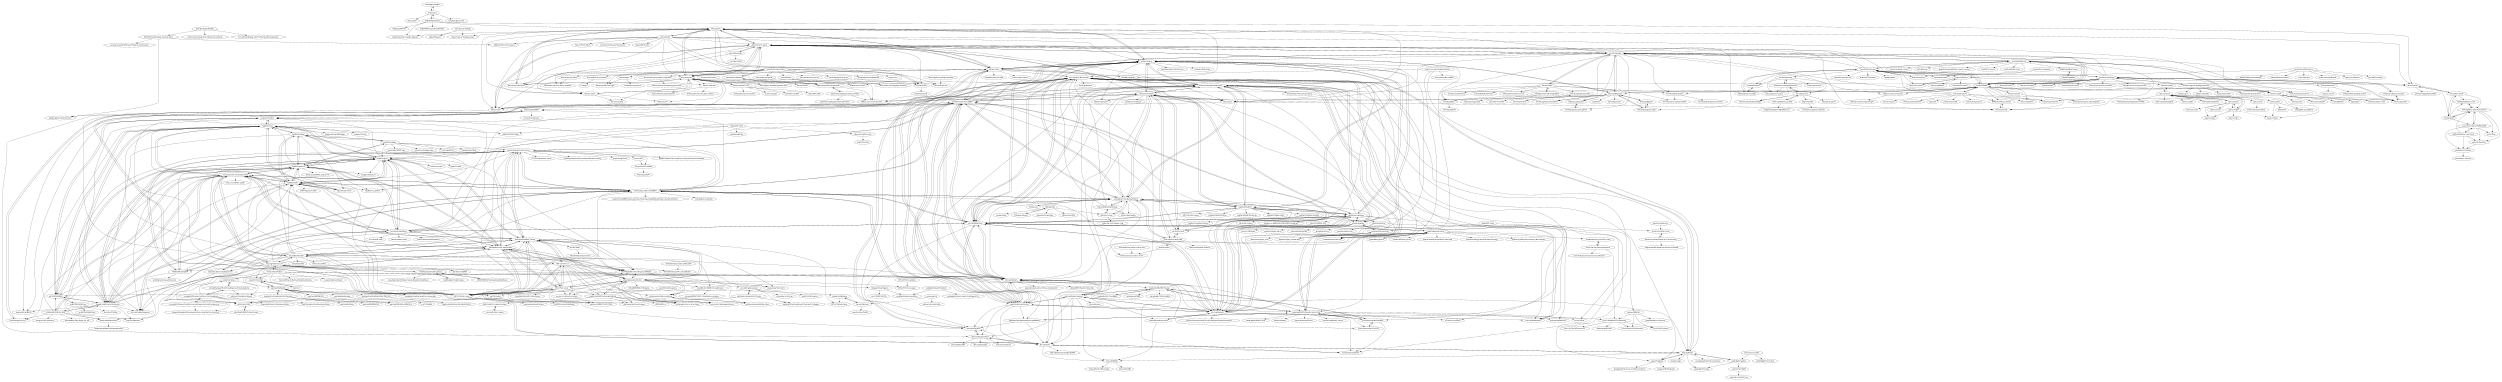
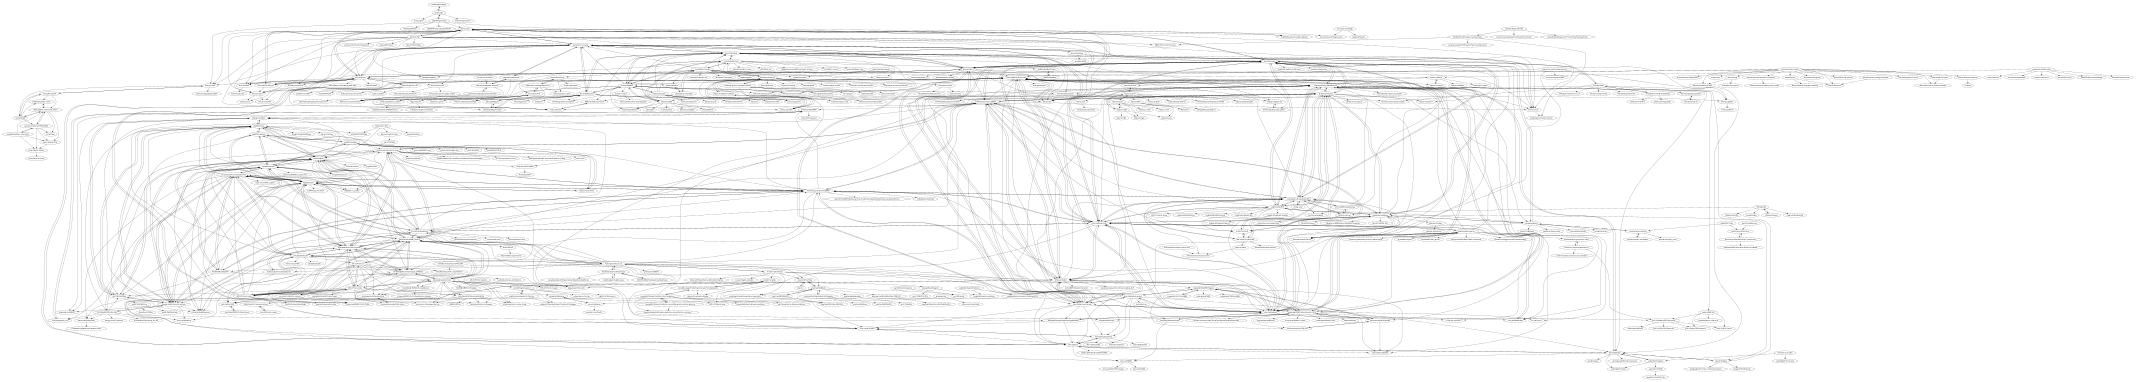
(2267, 98) -> (886, 96)
